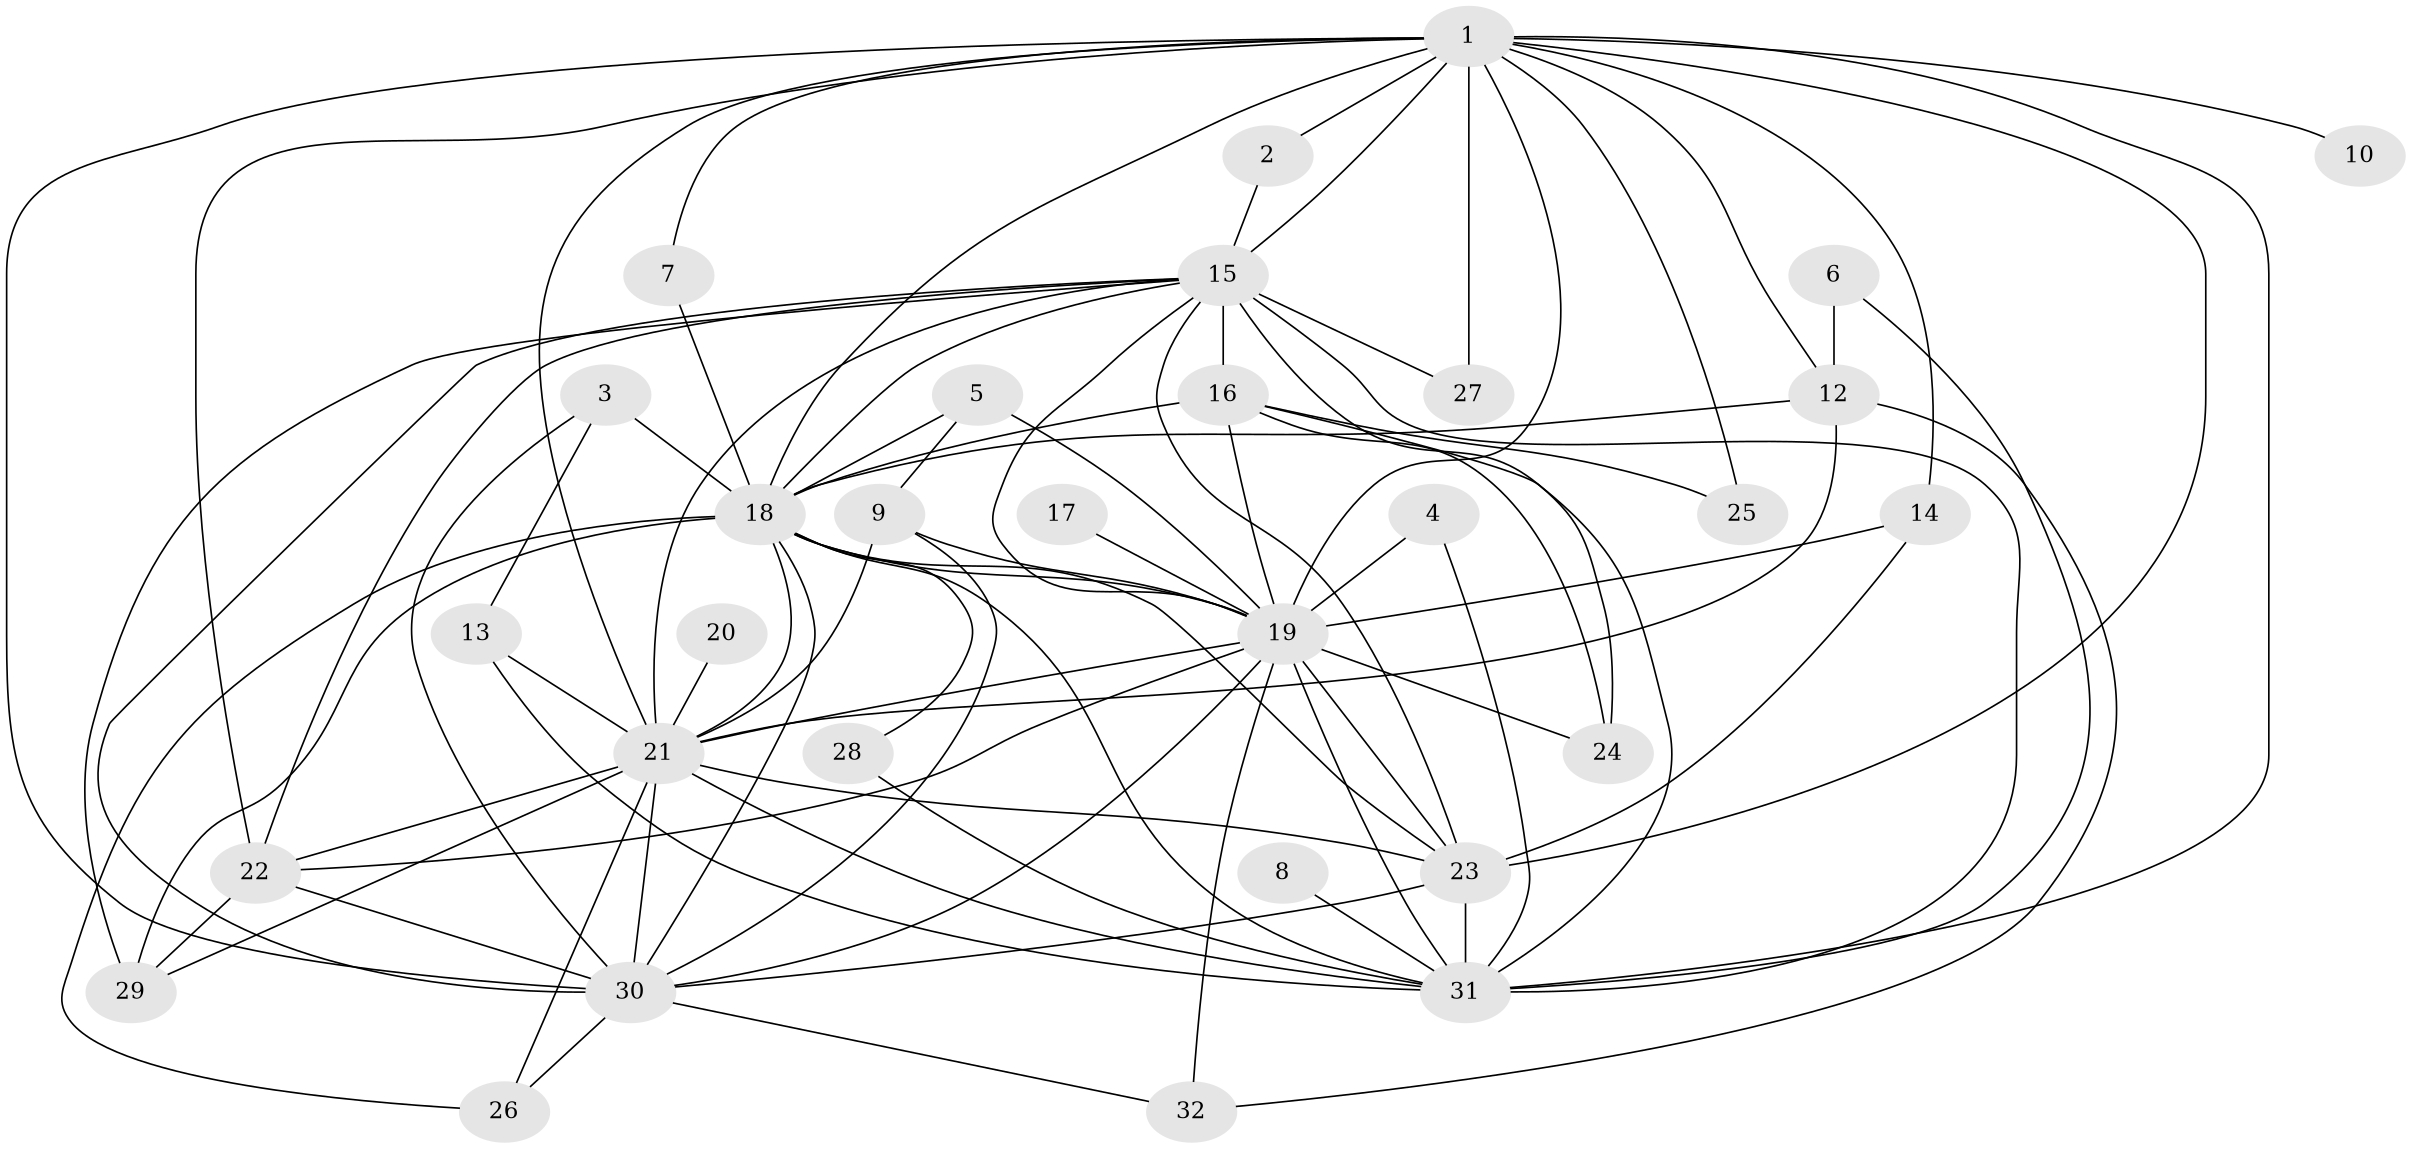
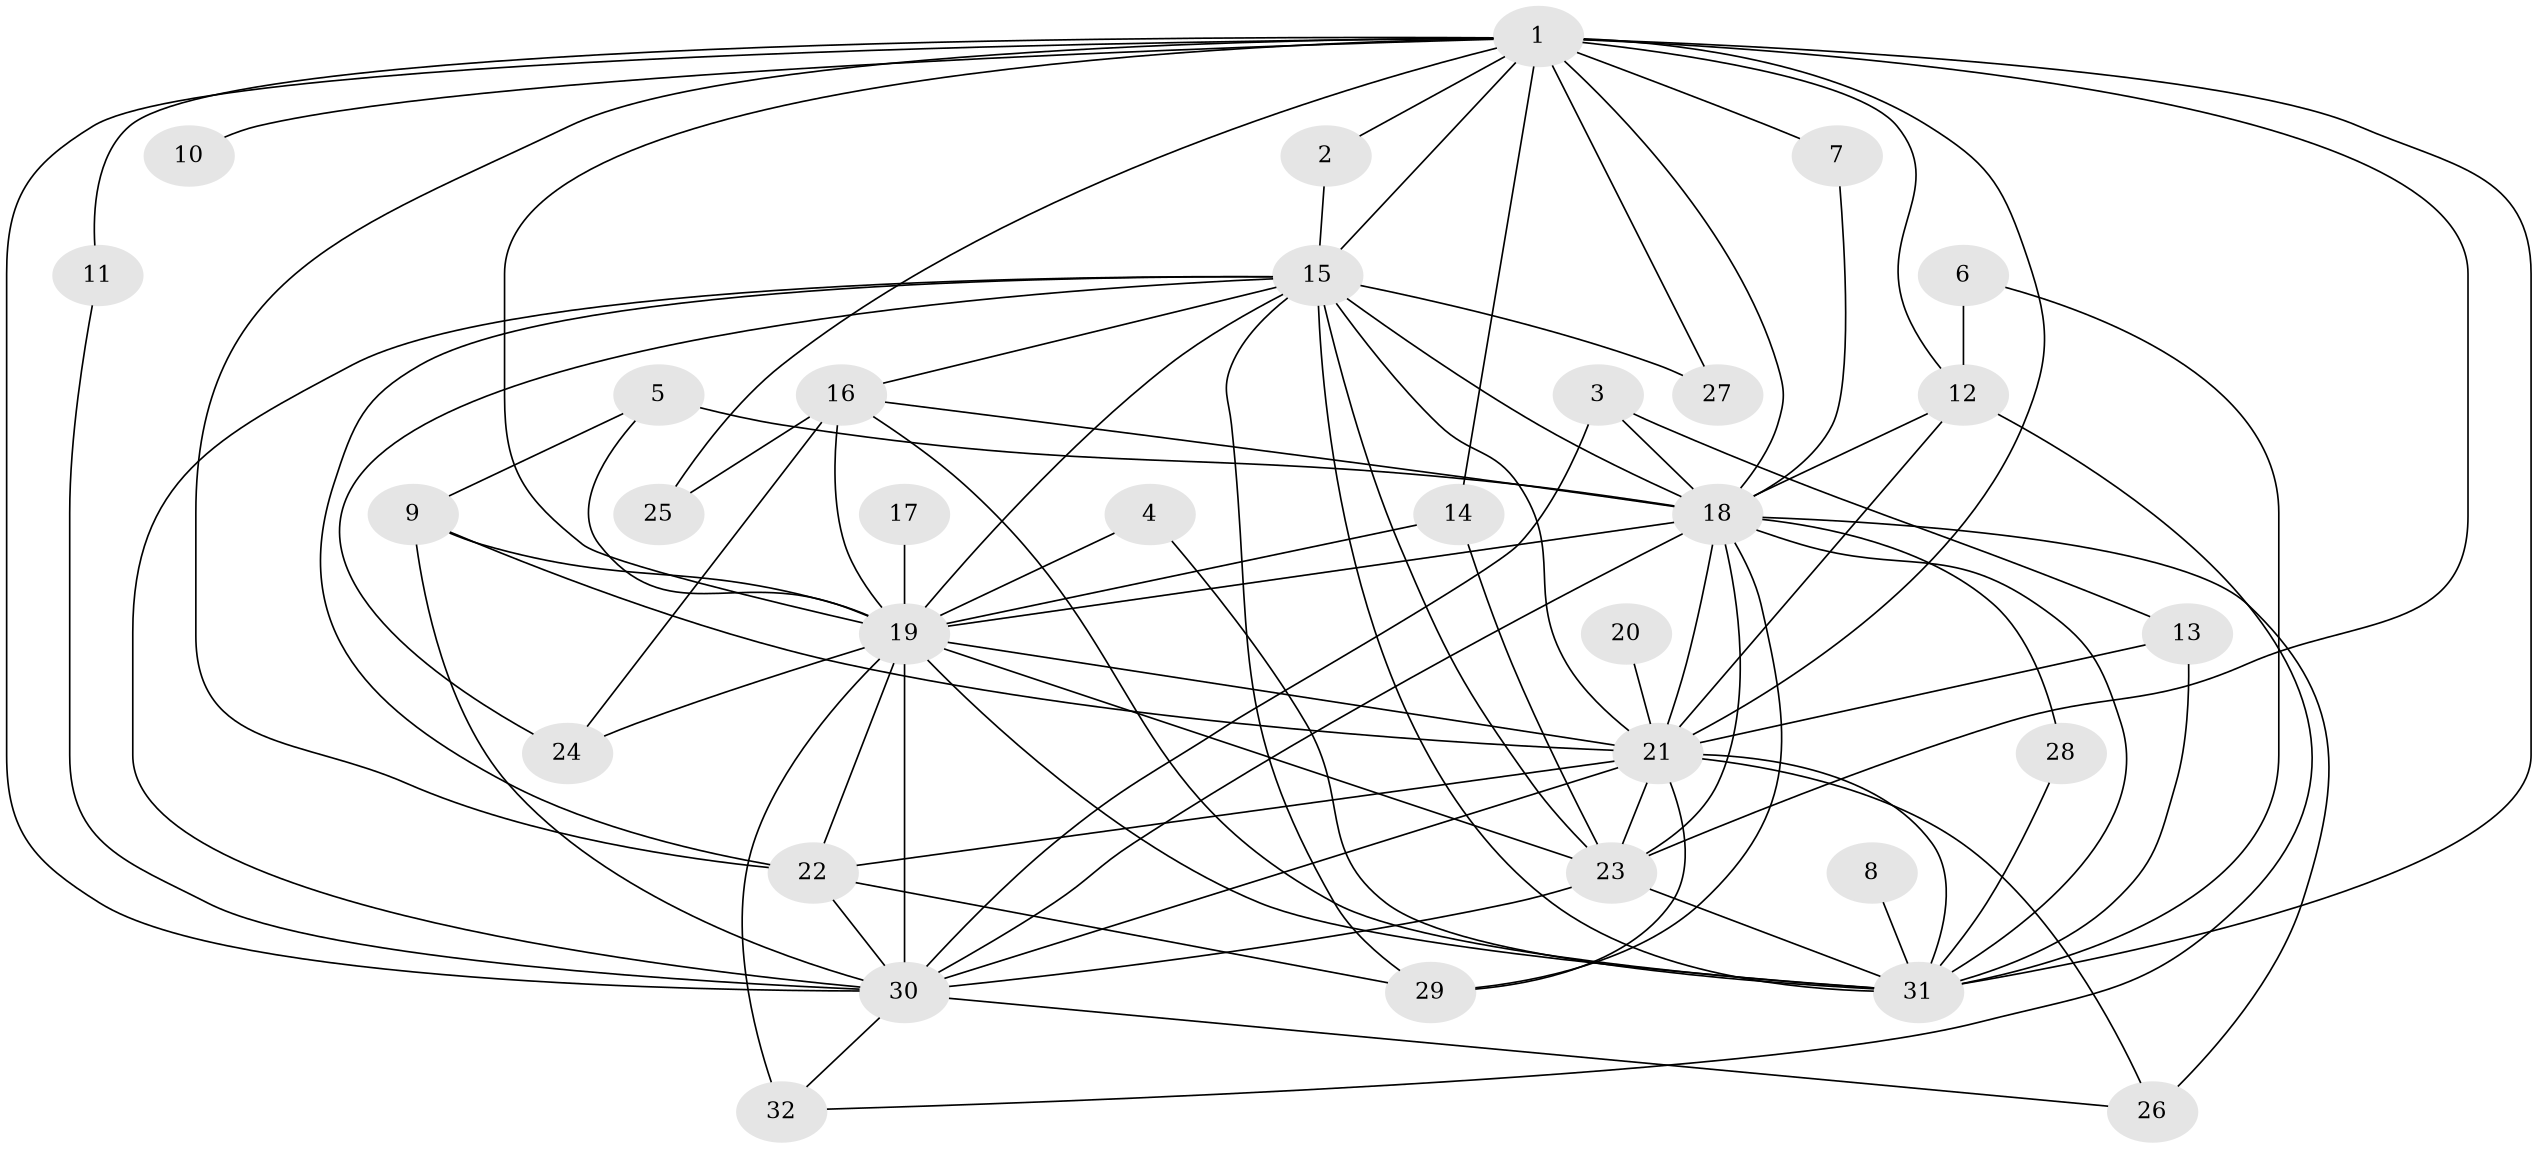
none -> (98, 276)
